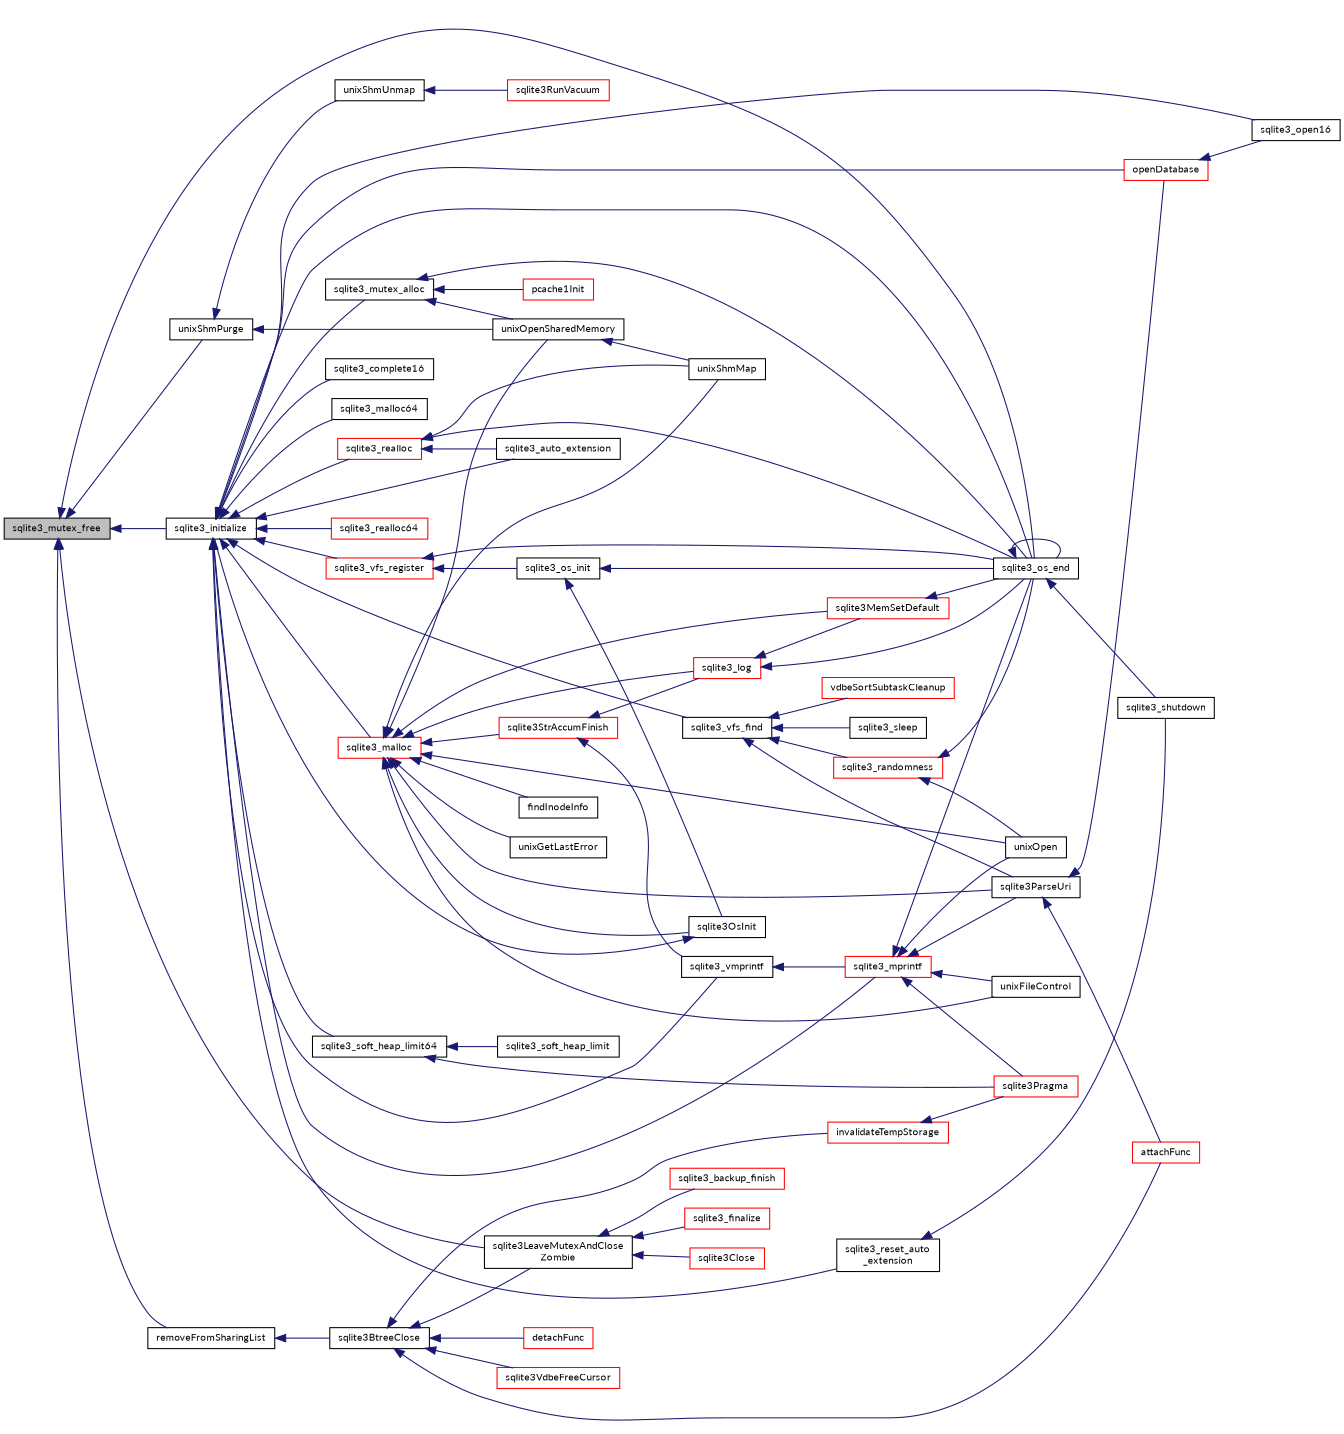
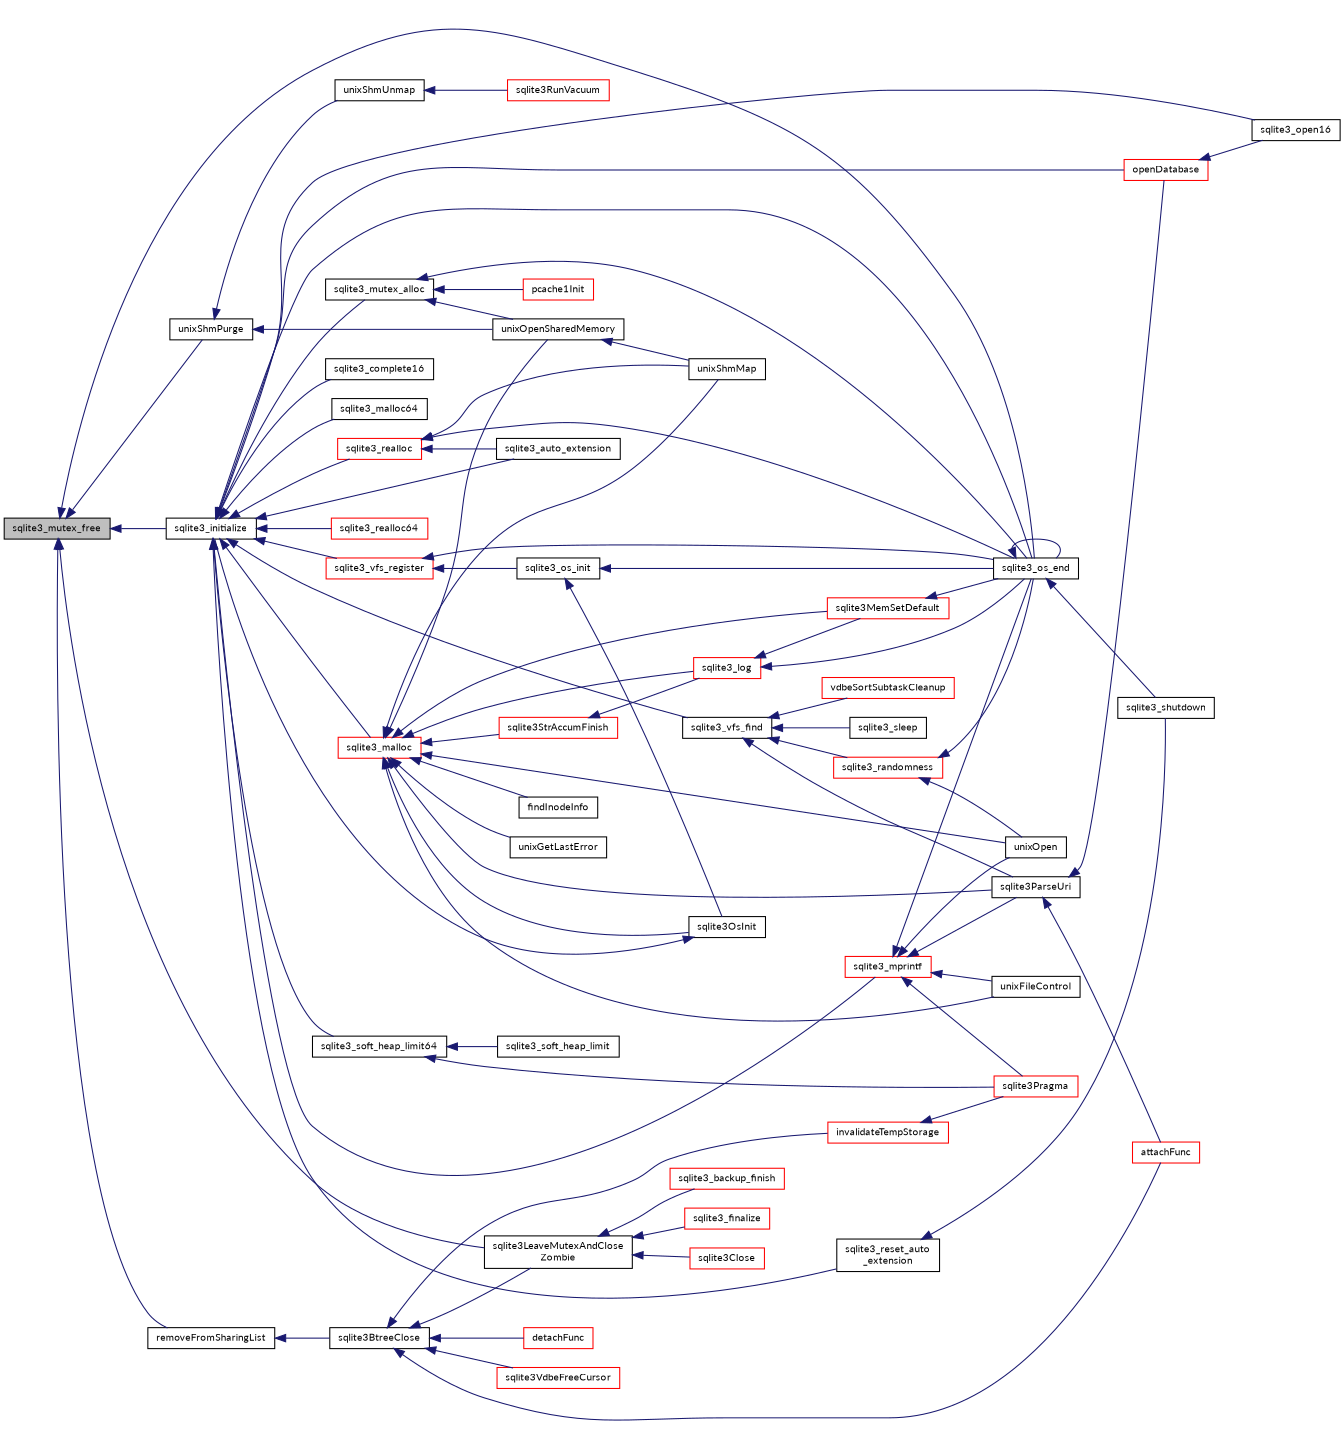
(727, 967) -> none
